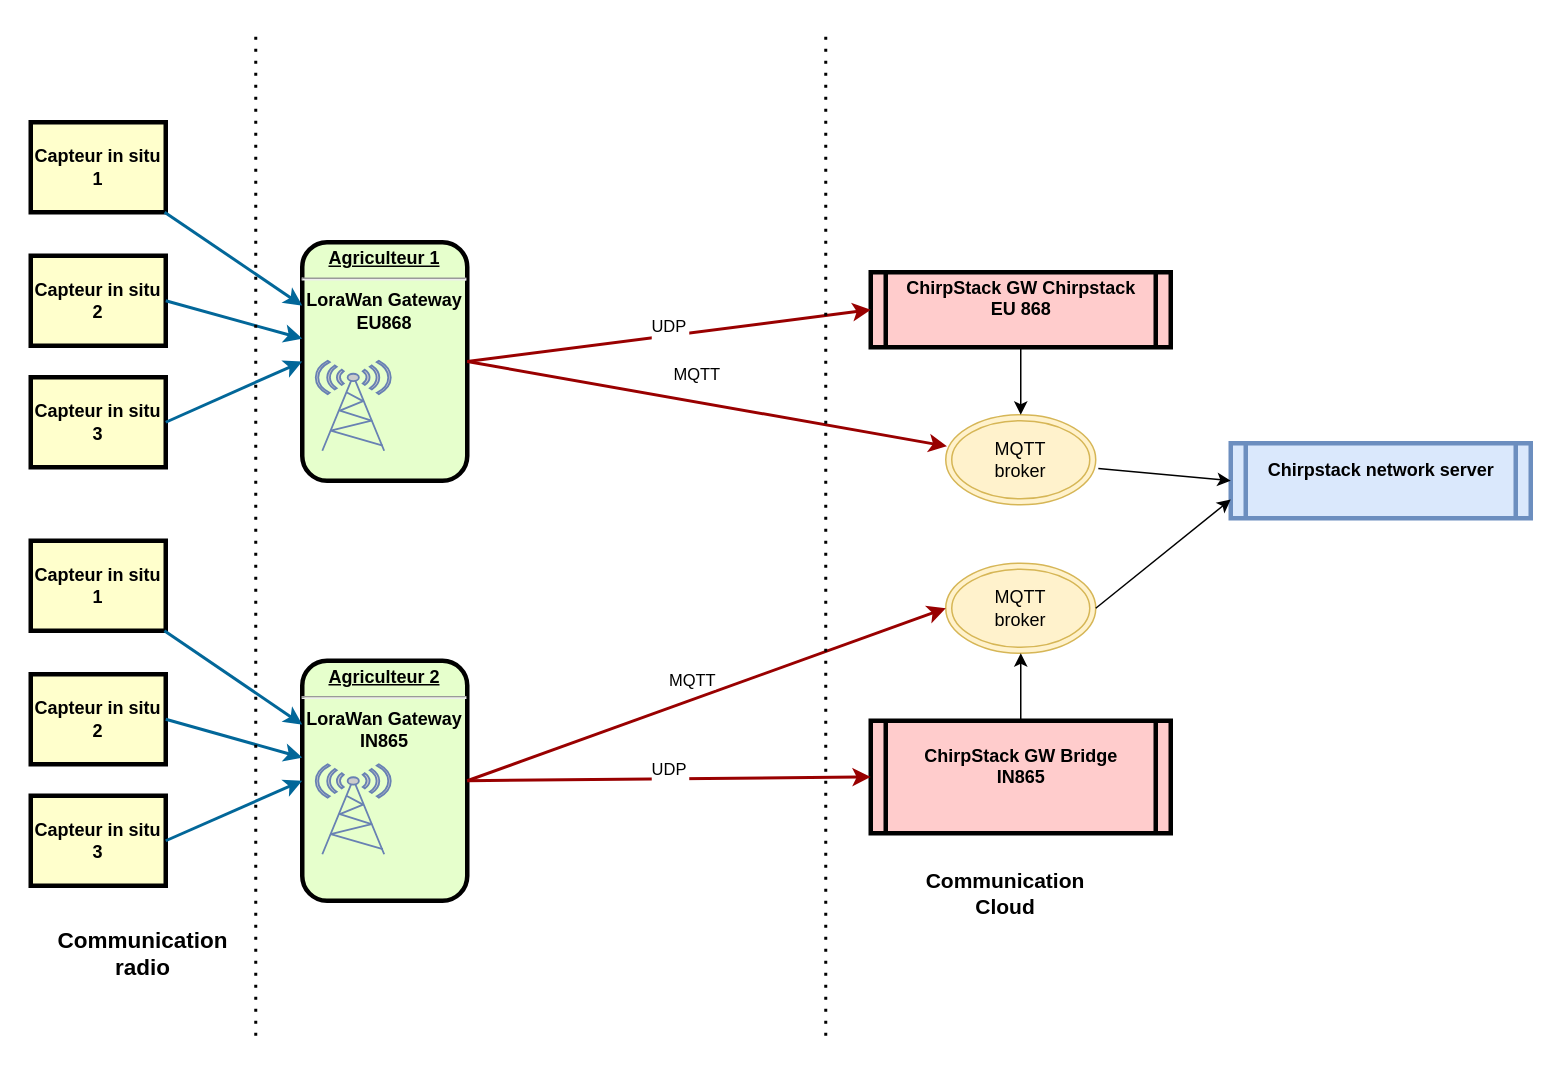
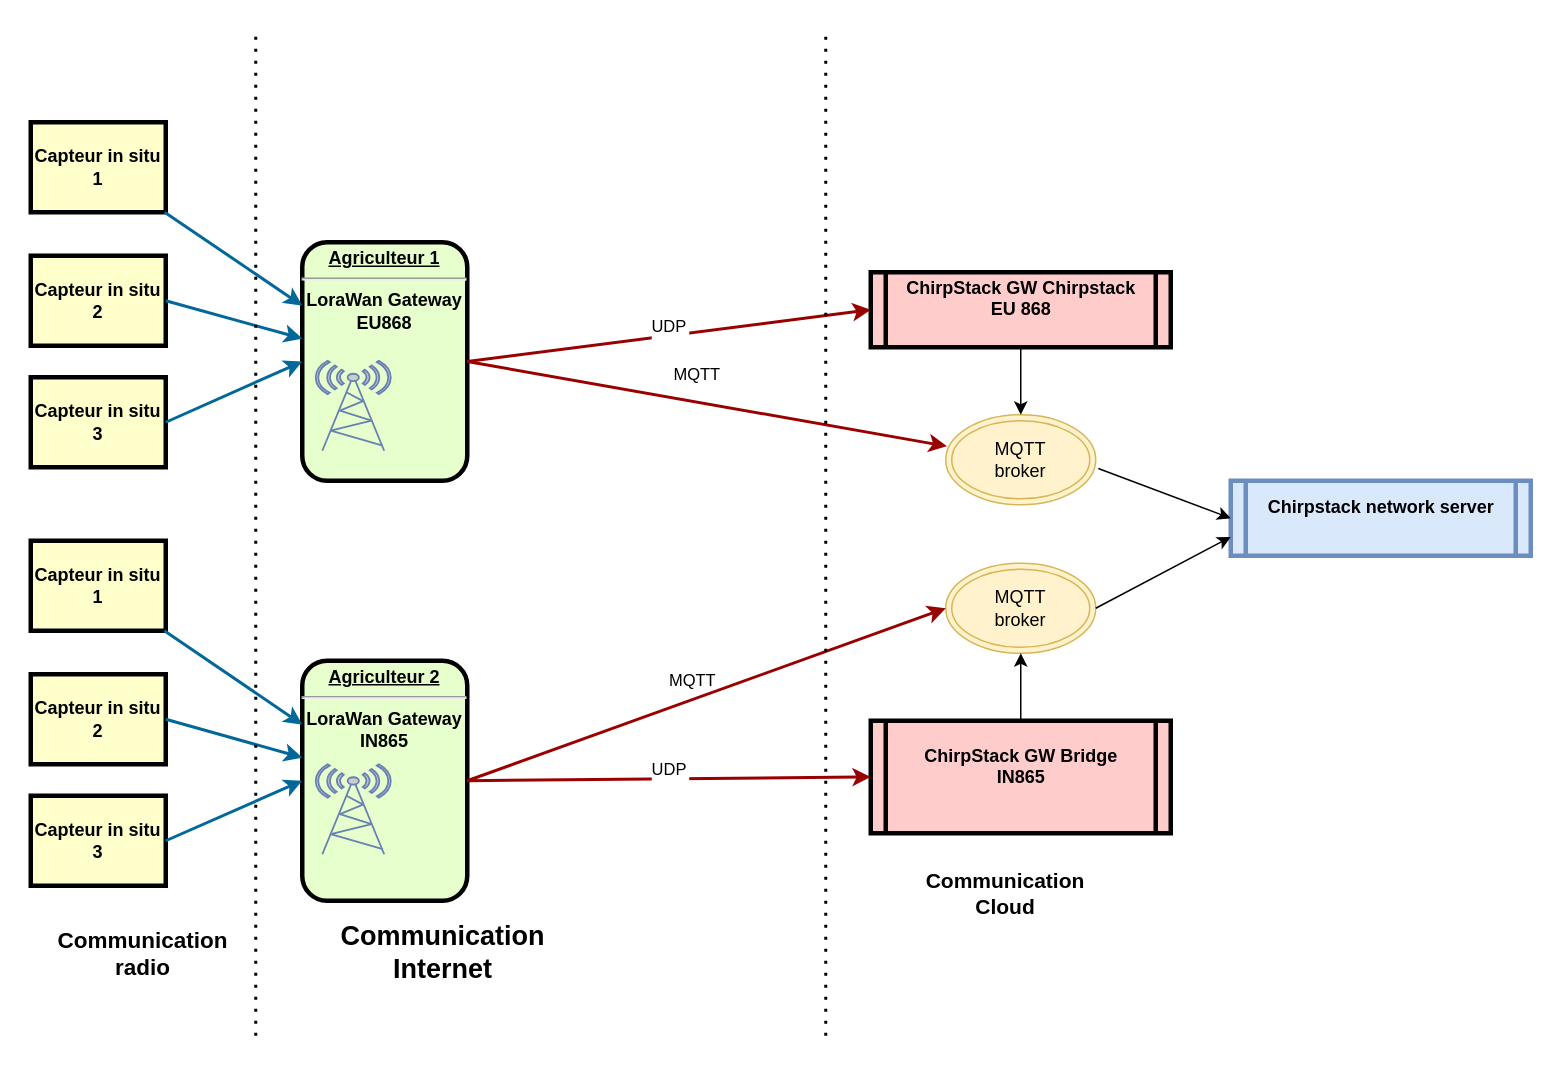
(1381, 481) -> (1381, 518)
none -> (443, 953)
